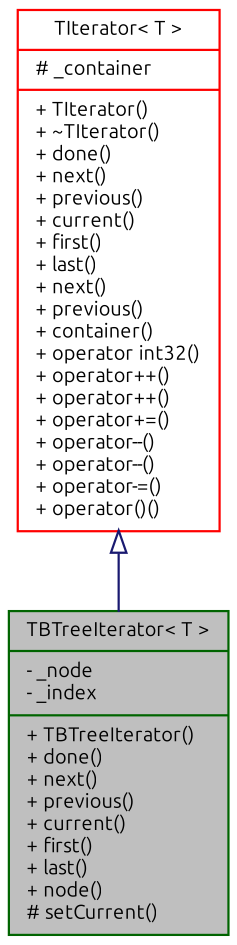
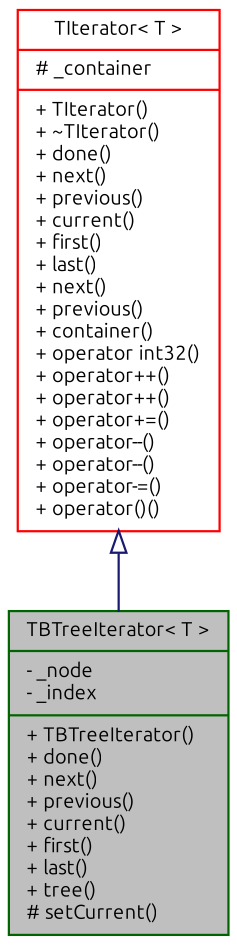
(65, 891) -> (62, 891)
